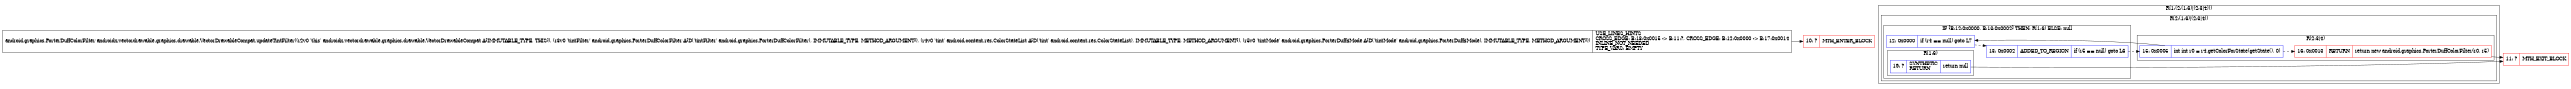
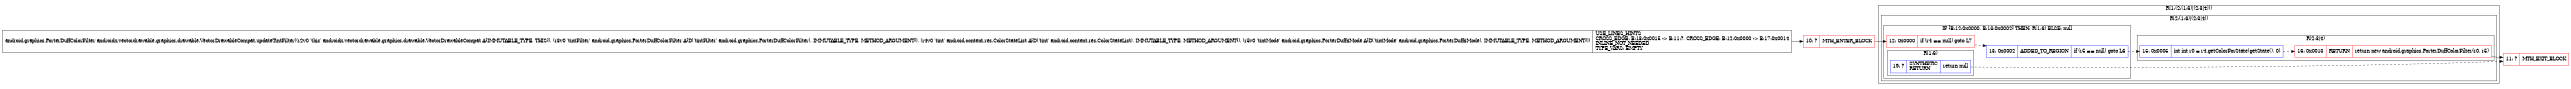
(1931, 41) -> (1931, 41)
(2072, 41) -> (1879, 41)
(2235, 67) -> (2235, 67)
